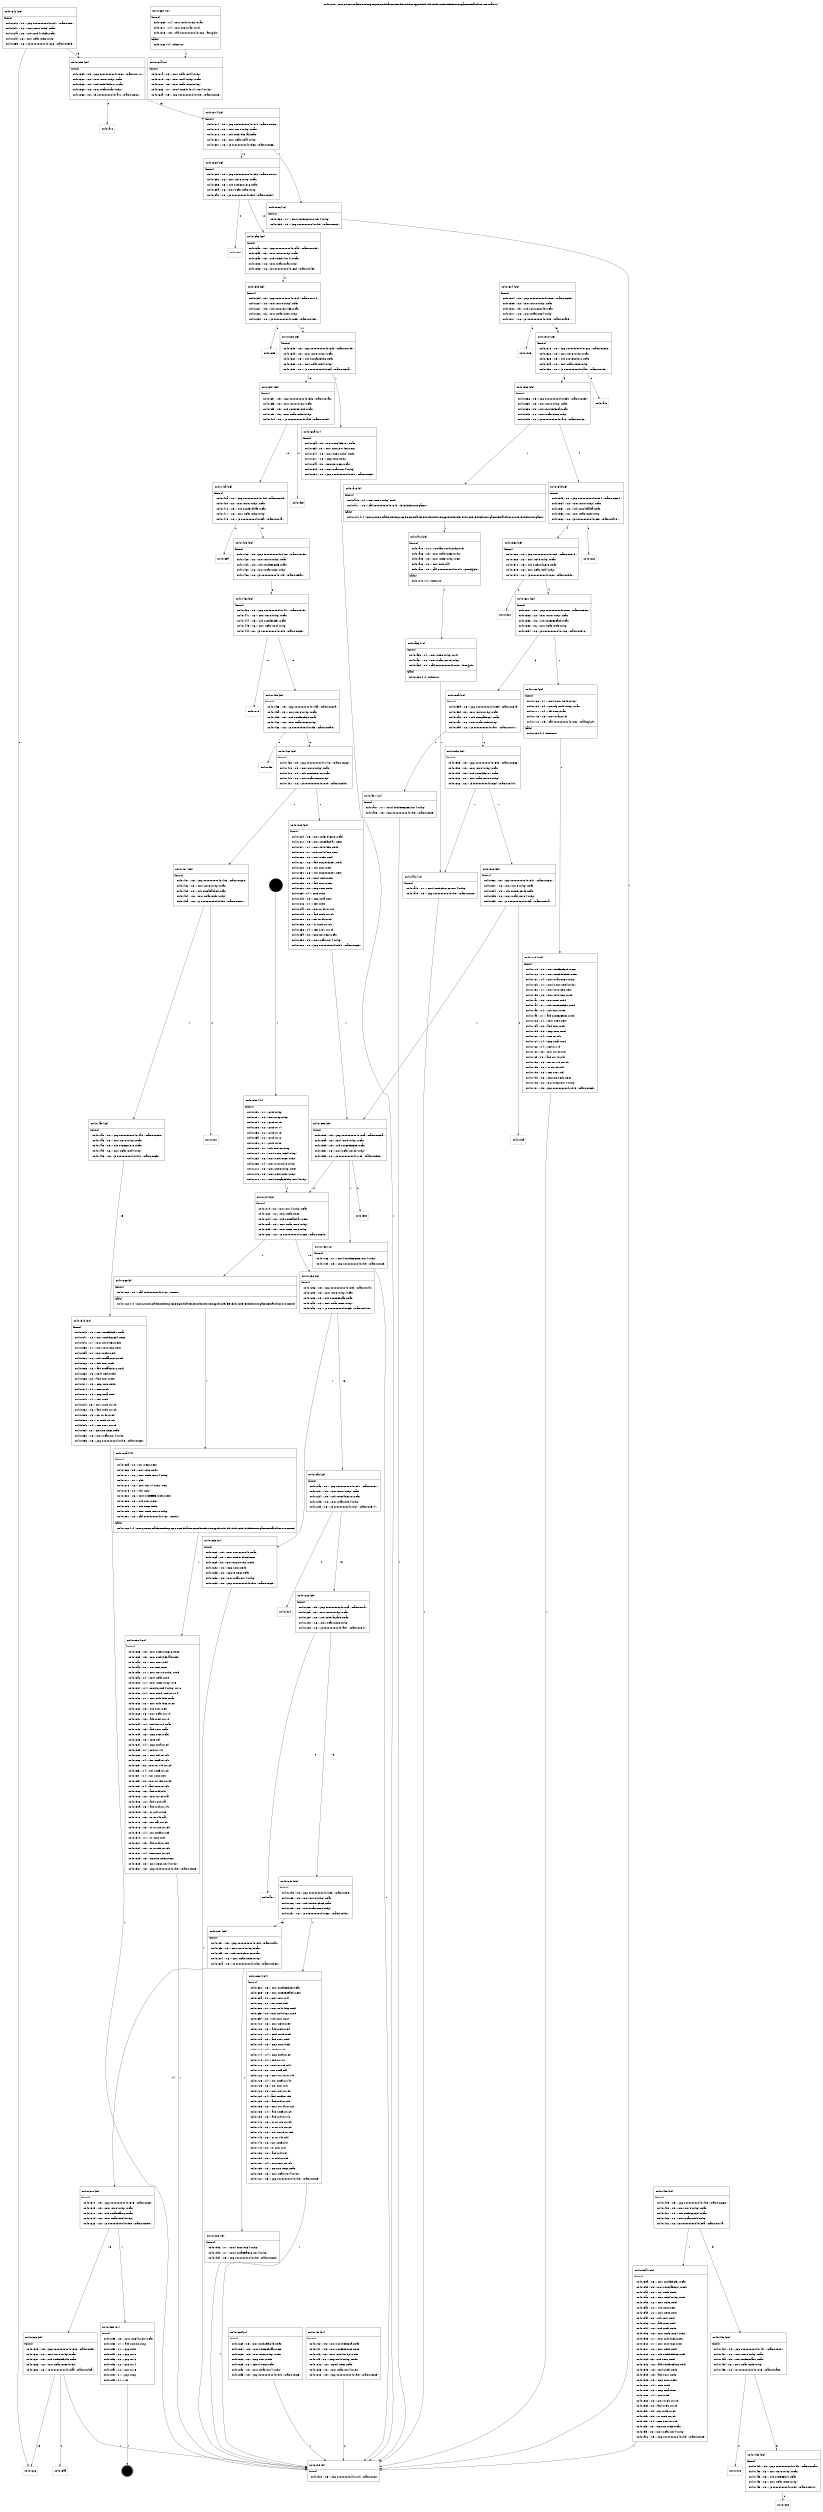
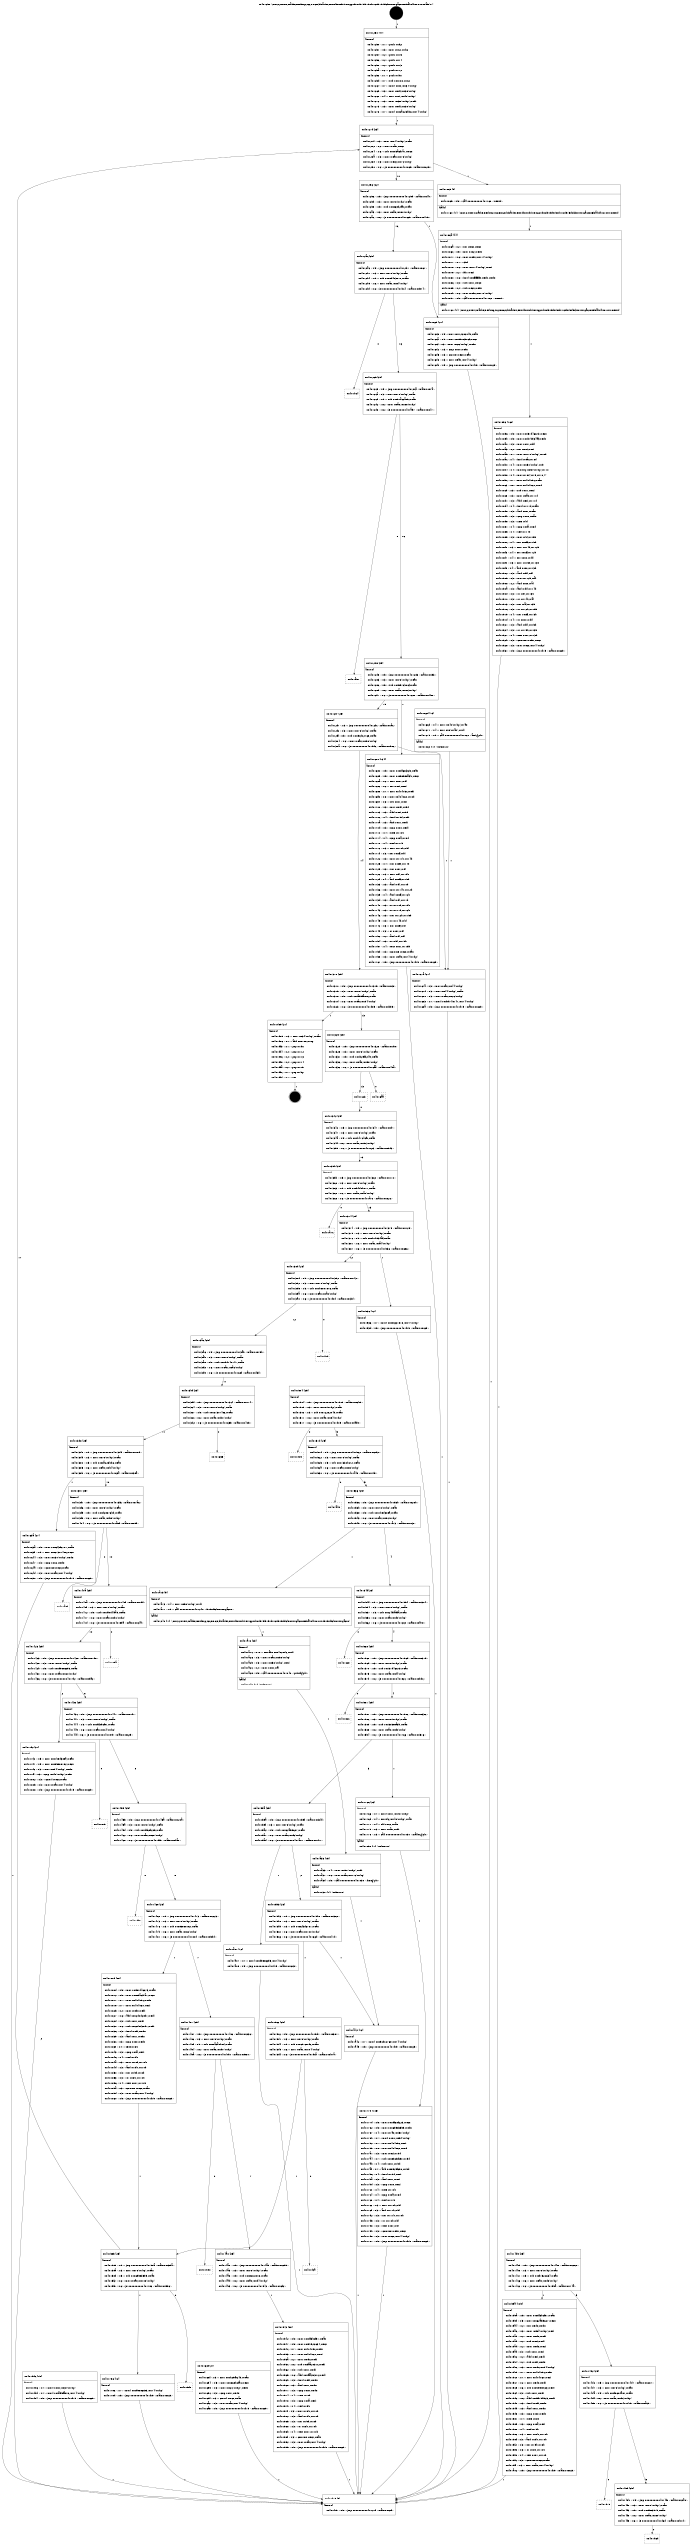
(122, 1216) -> (271, 2295)
(18, 1257) -> (360, 1106)
none -> (60, 1712)
(241, 2099) -> (444, 840)
(163, 2453) -> (448, 1773)
